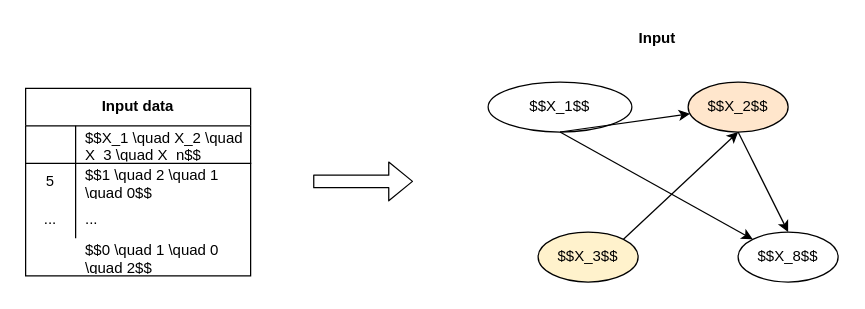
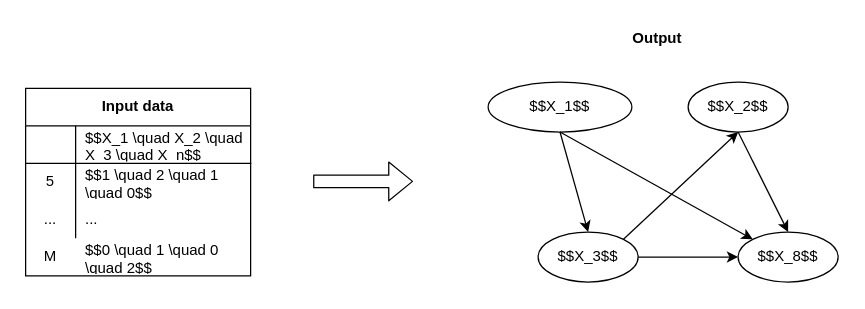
(658, 38) -> (658, 38)
(738, 107) -> (738, 107)
(624, 123) -> (573, 179)
none -> (51, 257)
(588, 257) -> (588, 257)
none -> (684, 257)
